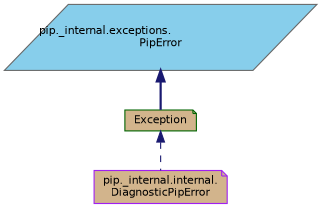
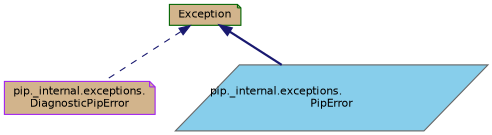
(161, 96) -> (256, 48)
(161, 187) -> (80, 98)
